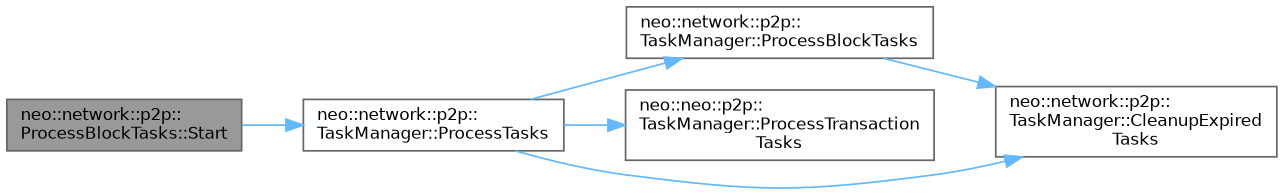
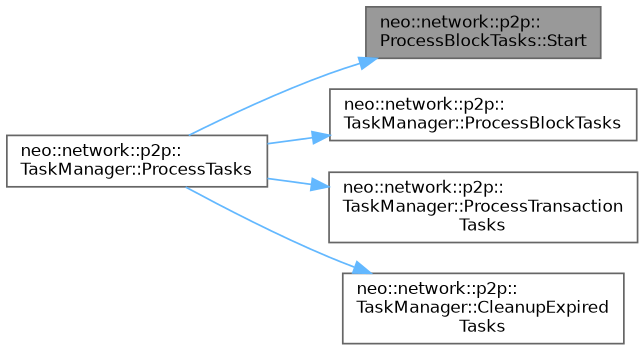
(931, 70) -> none
(264, 125) -> (273, 96)
(780, 125) -> (483, 207)
